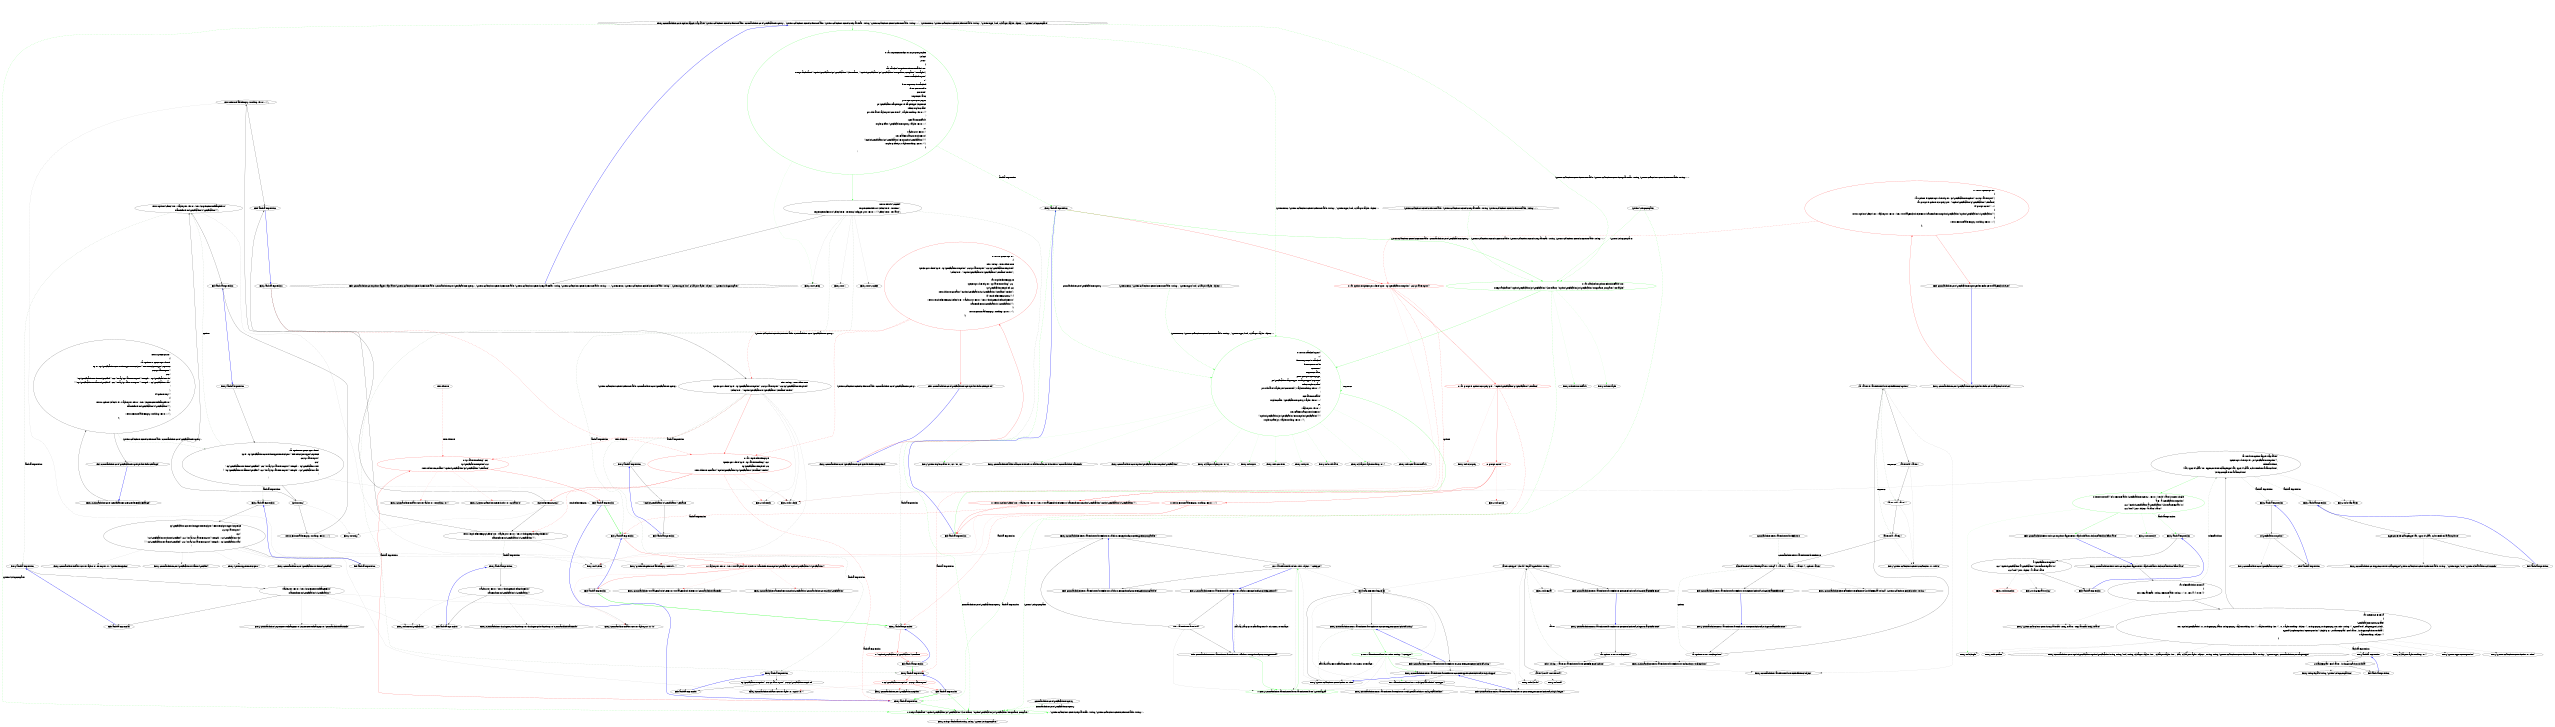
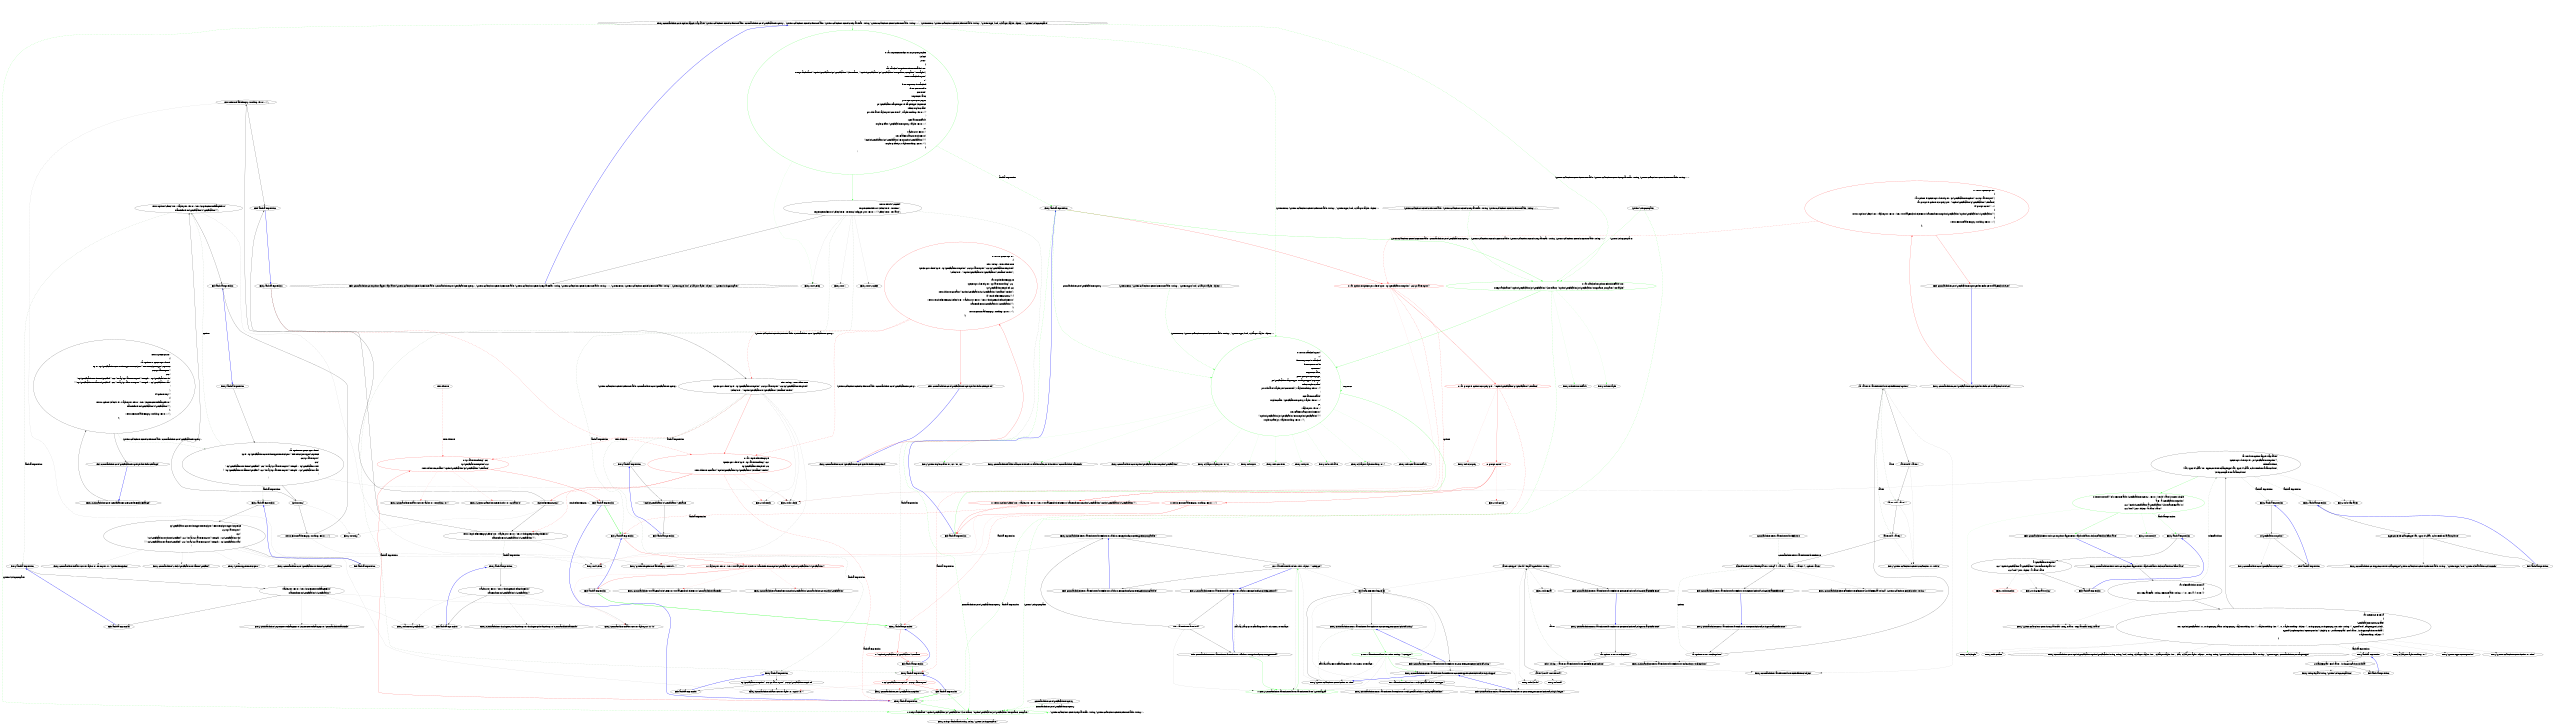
(1891, 464) -> (1891, 464)
(1881, 489) -> (1881, 489)
(181, 566) -> (181, 566)
